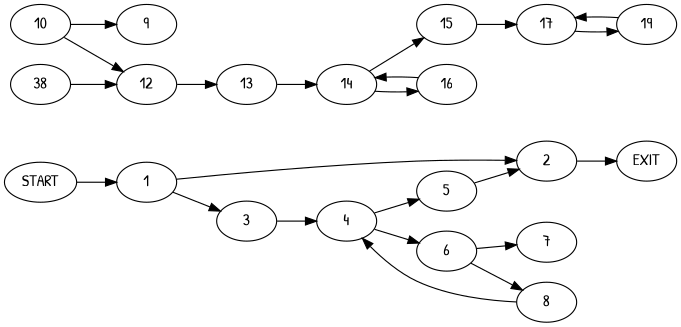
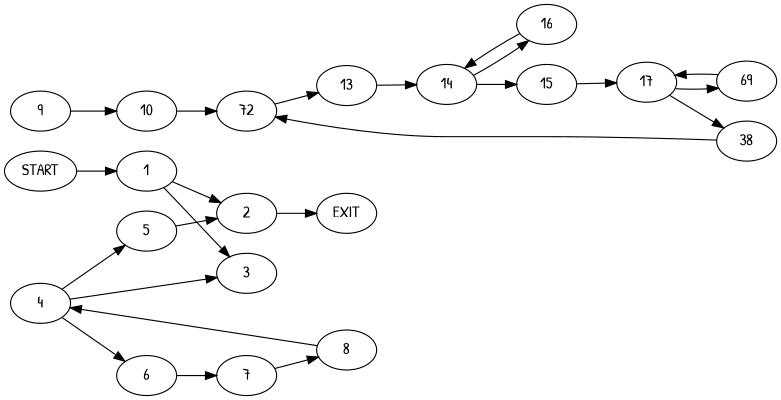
(88, 24) -> (88, 111)
(647, 24) -> (747, 81)
(147, 84) -> (247, 111)
none -> (692, 109)
(291, 221) -> (138, 289)
(492, 274) -> (291, 364)
